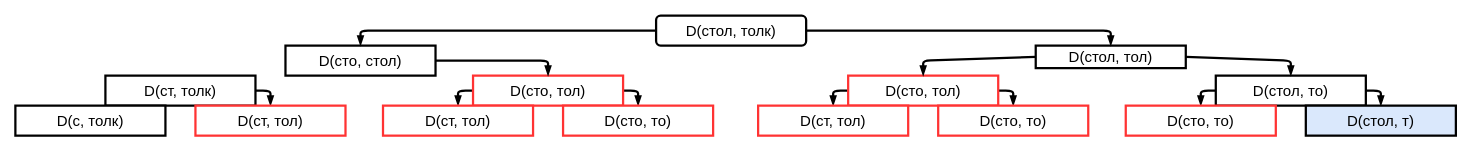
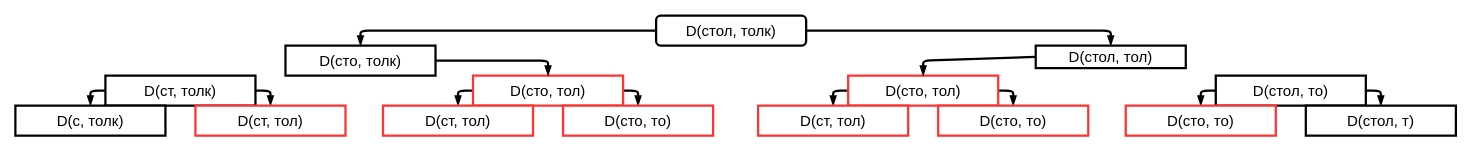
(1240, 59) -> none
(360, 60) -> (360, 60)
none -> (95, 90)
(1380, 120) -> (1380, 120)
